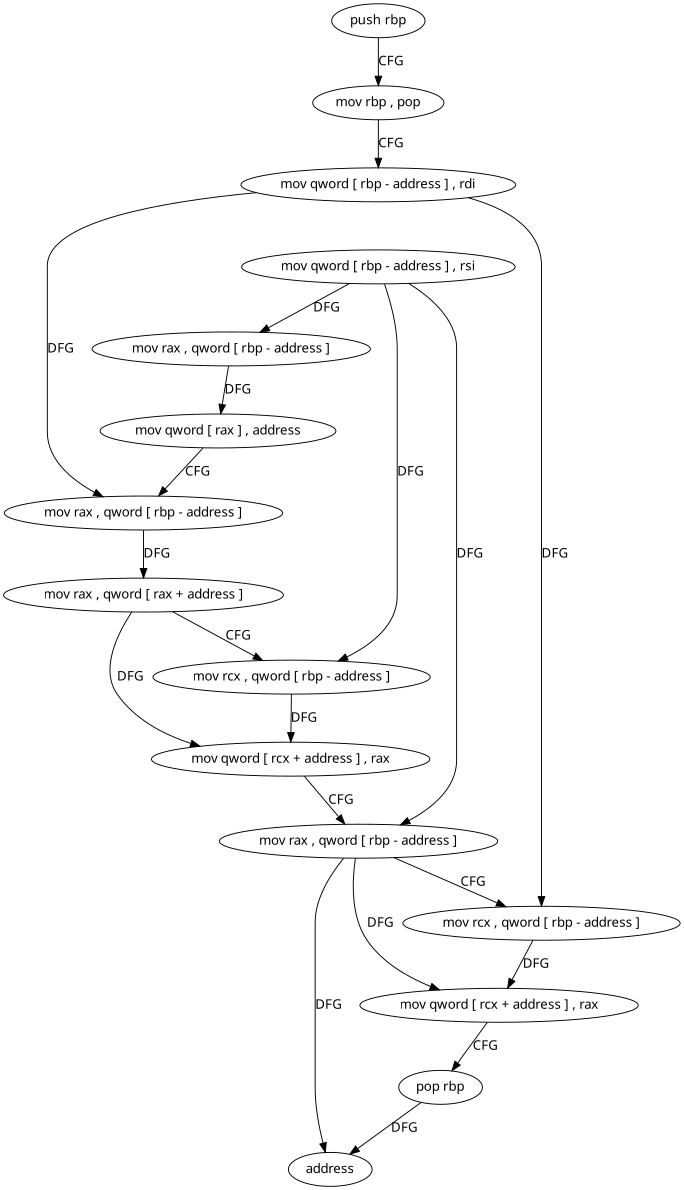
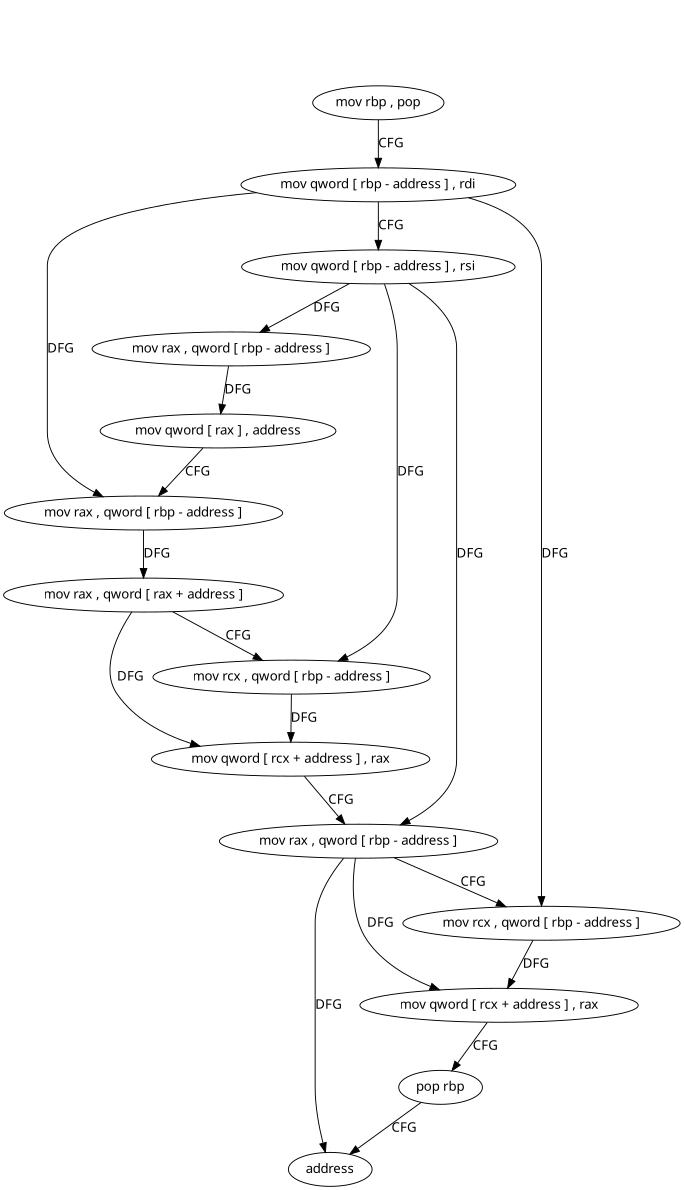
(378, 21) -> none
none -> (378, 221)
(405, 1128) -> (405, 1128)
